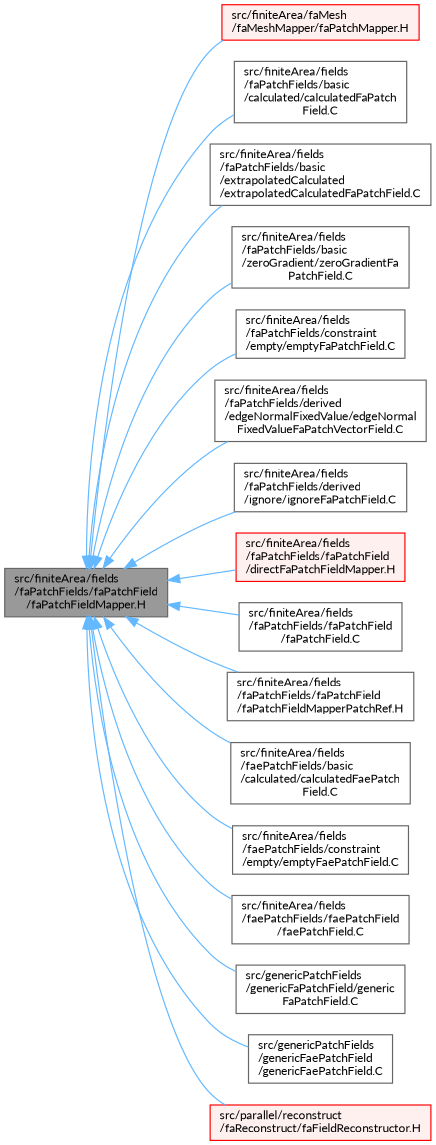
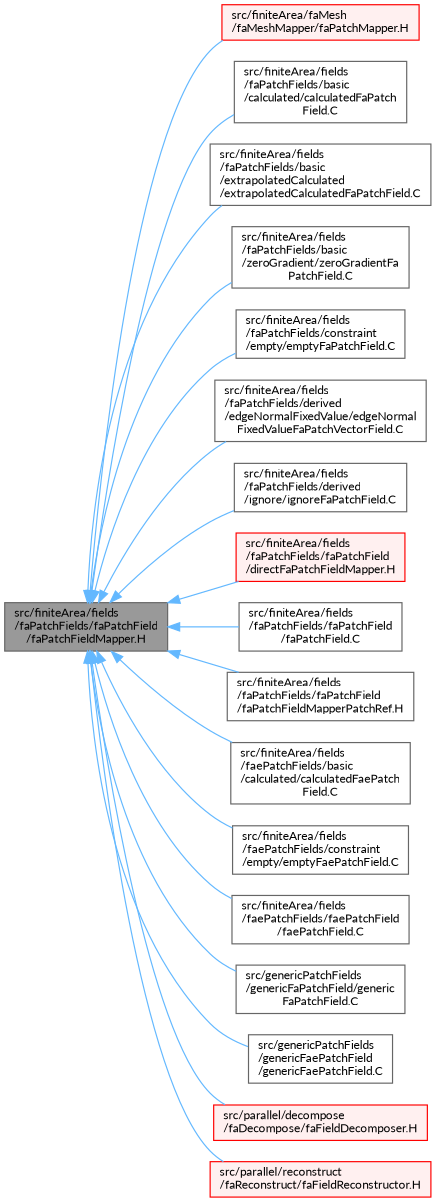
none -> (321, 1123)
